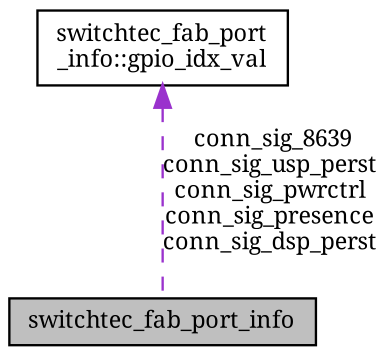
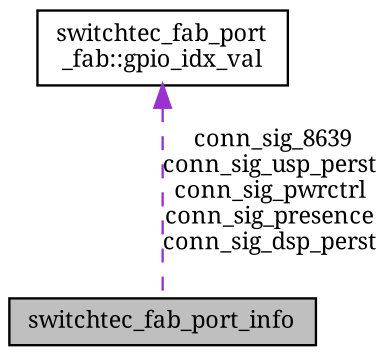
(163, 48) -> (163, 48)
